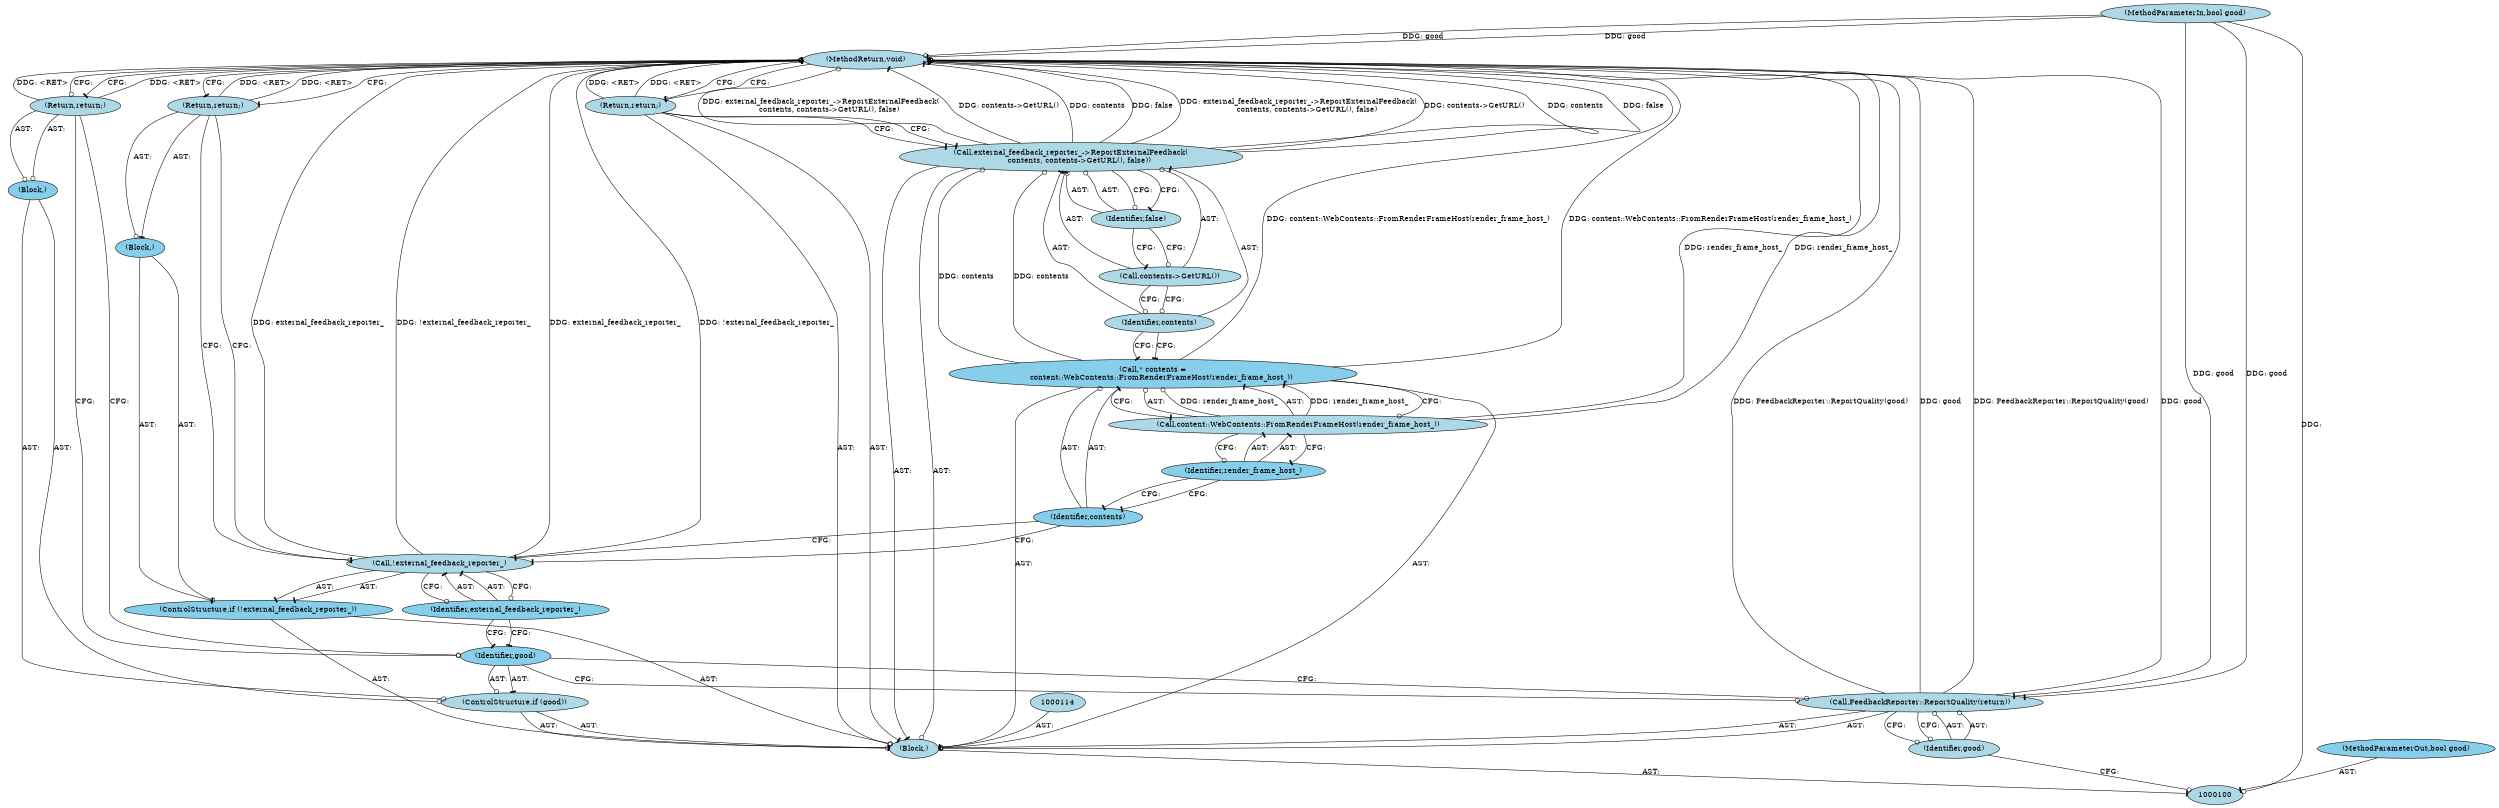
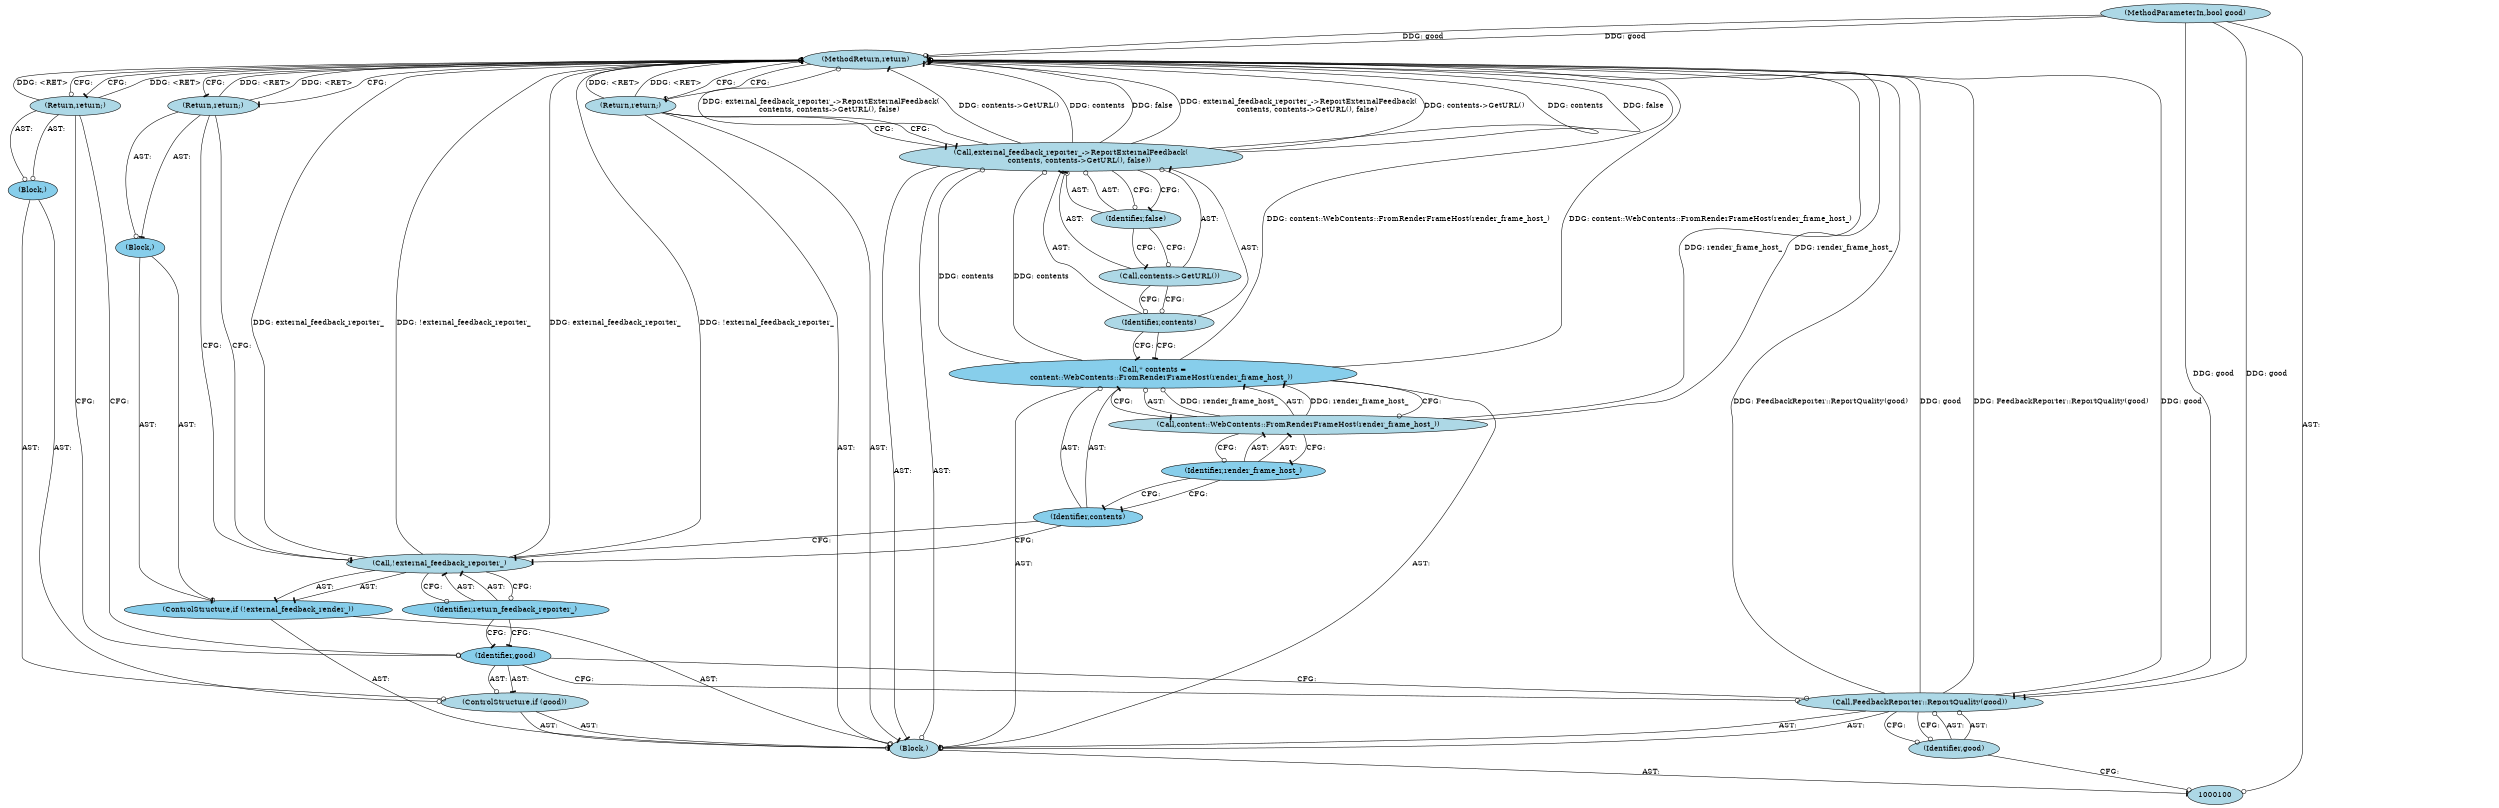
(866, 60) -> (866, 60)
(2313, 425) -> (2313, 425)
(258, 610) -> (258, 610)
(506, 610) -> (506, 610)
(1058, 702) -> none
(1920, 702) -> (1920, 702)
(2406, 749) -> none
